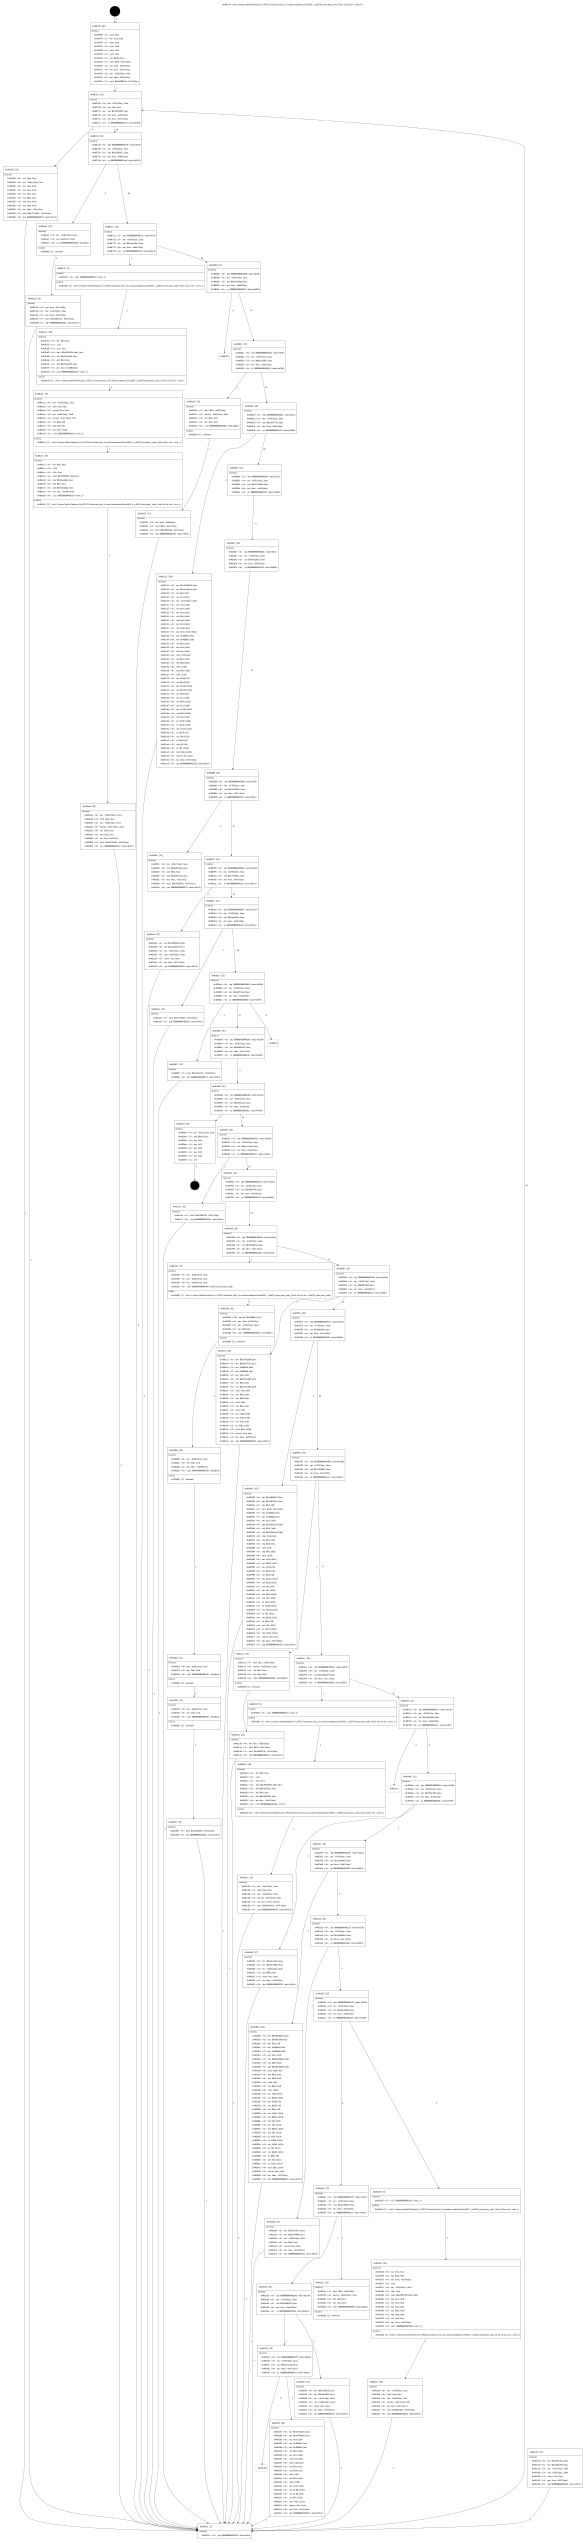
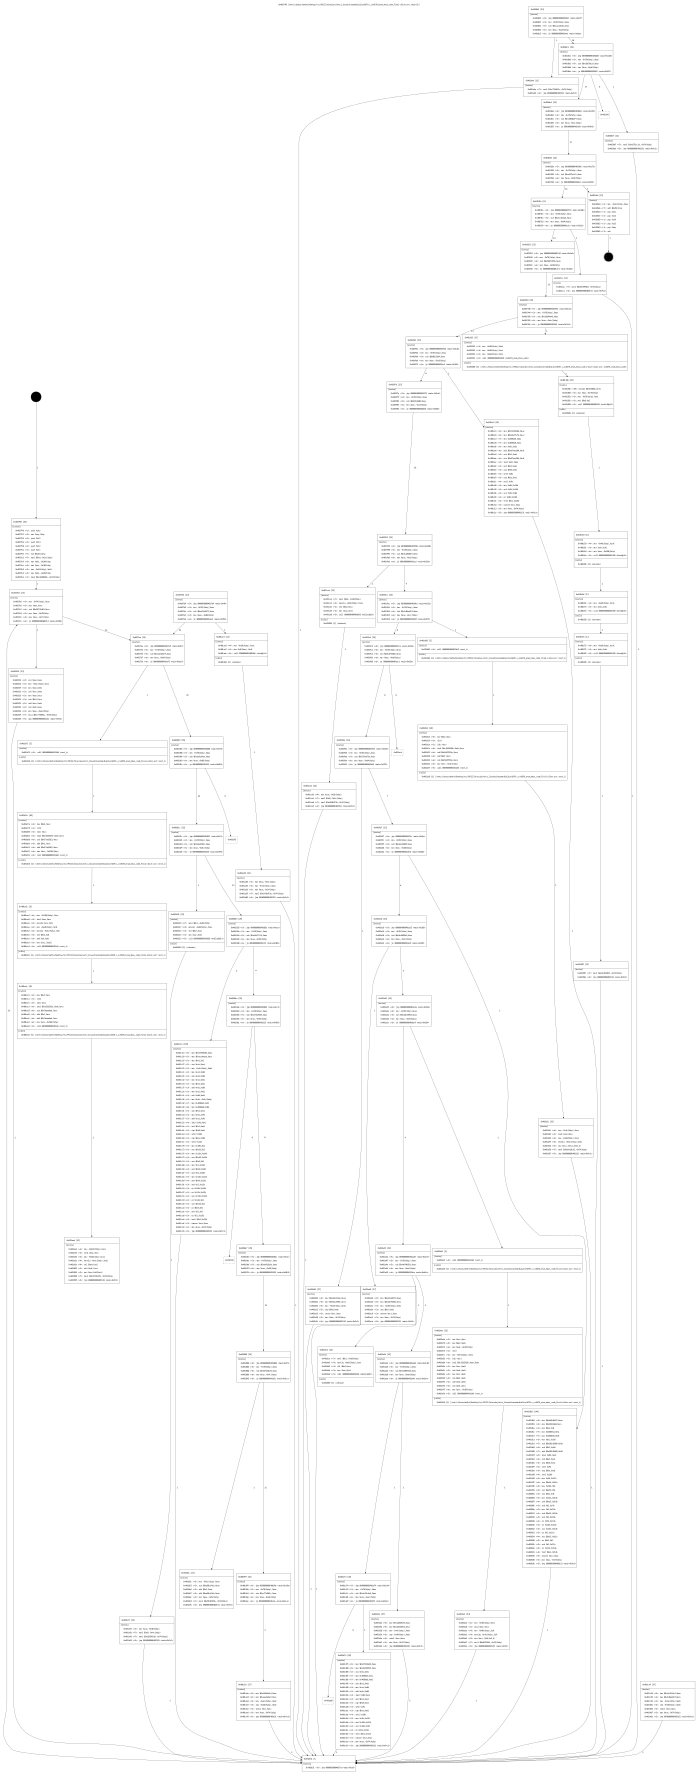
(115, 129) -> (96, 628)
(231, 892) -> none
none -> (229, 1260)
(270, 1567) -> none
(119, 1719) -> none
